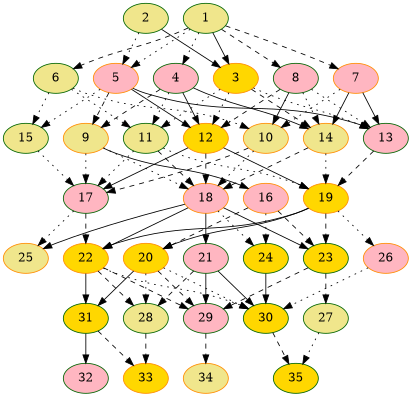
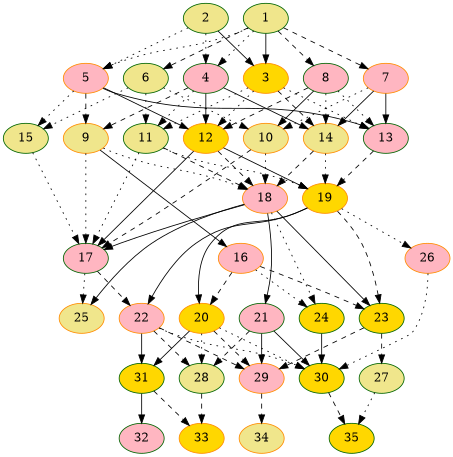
none -> (206, 44)
(150, 226) -> (168, 227)
(86, 258) -> (142, 318)
(206, 318) -> (262, 378)
